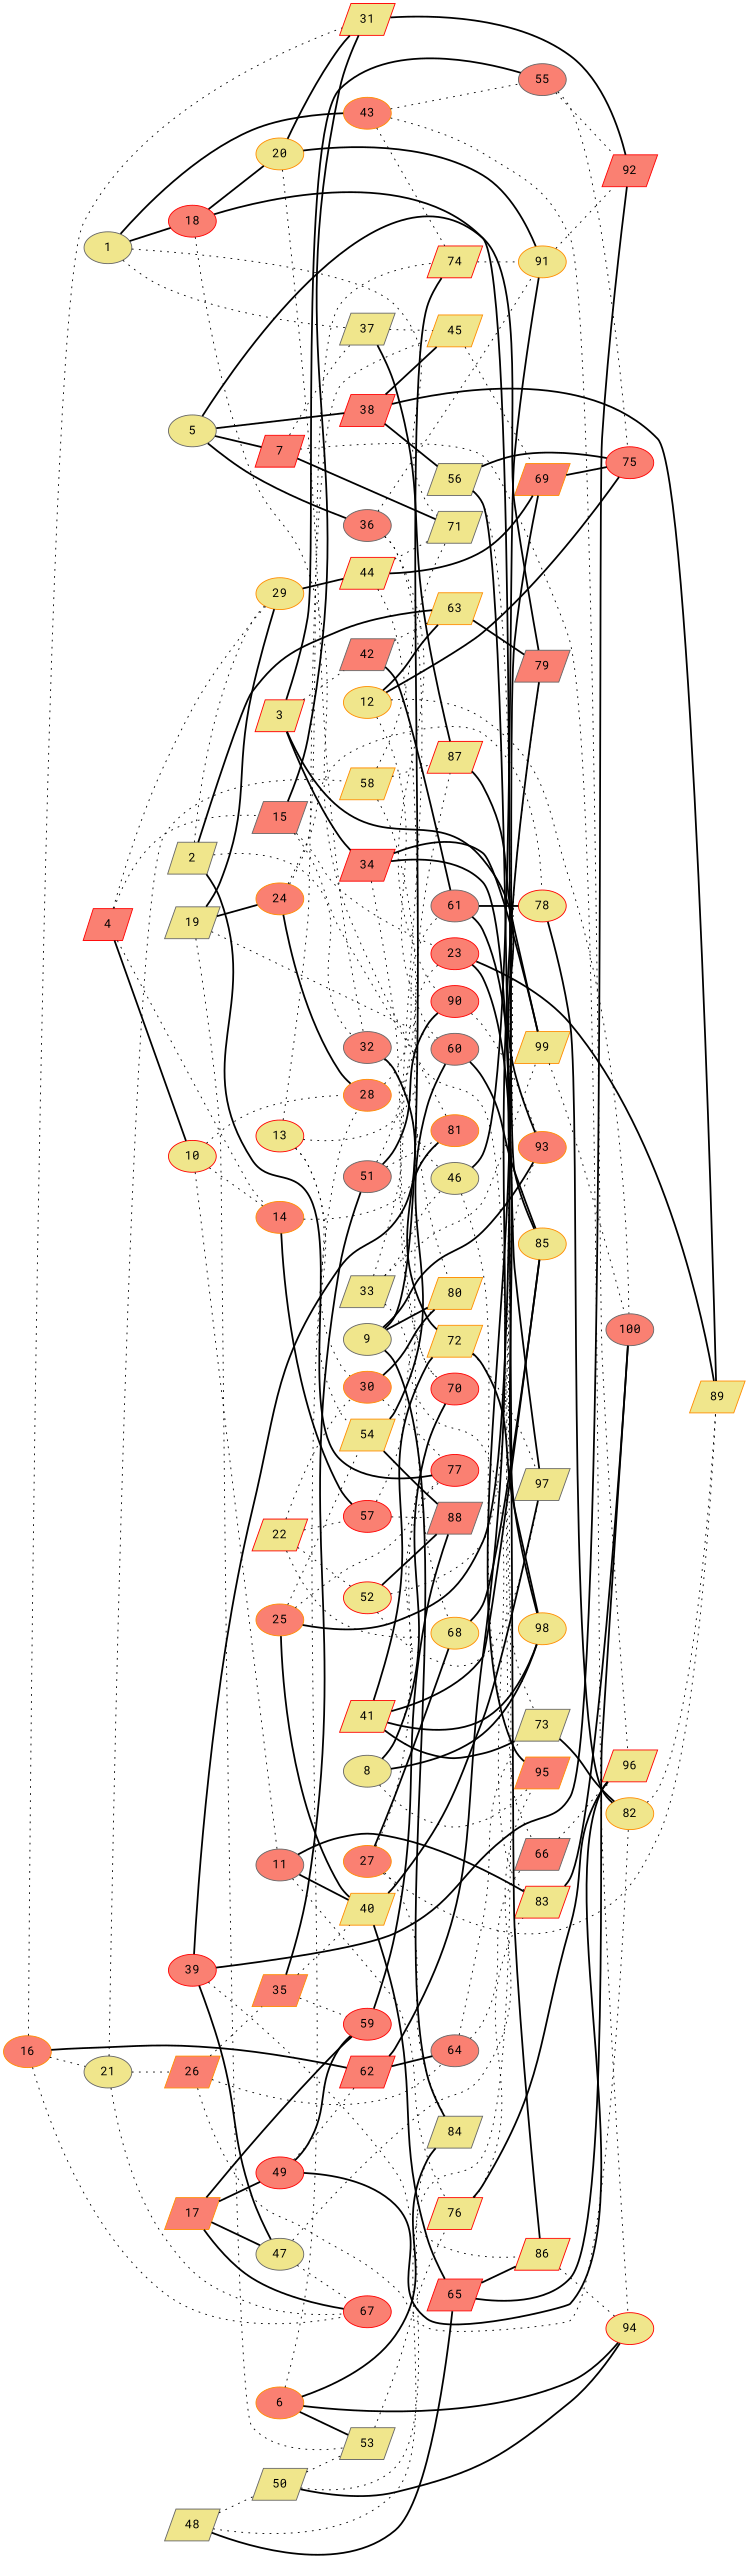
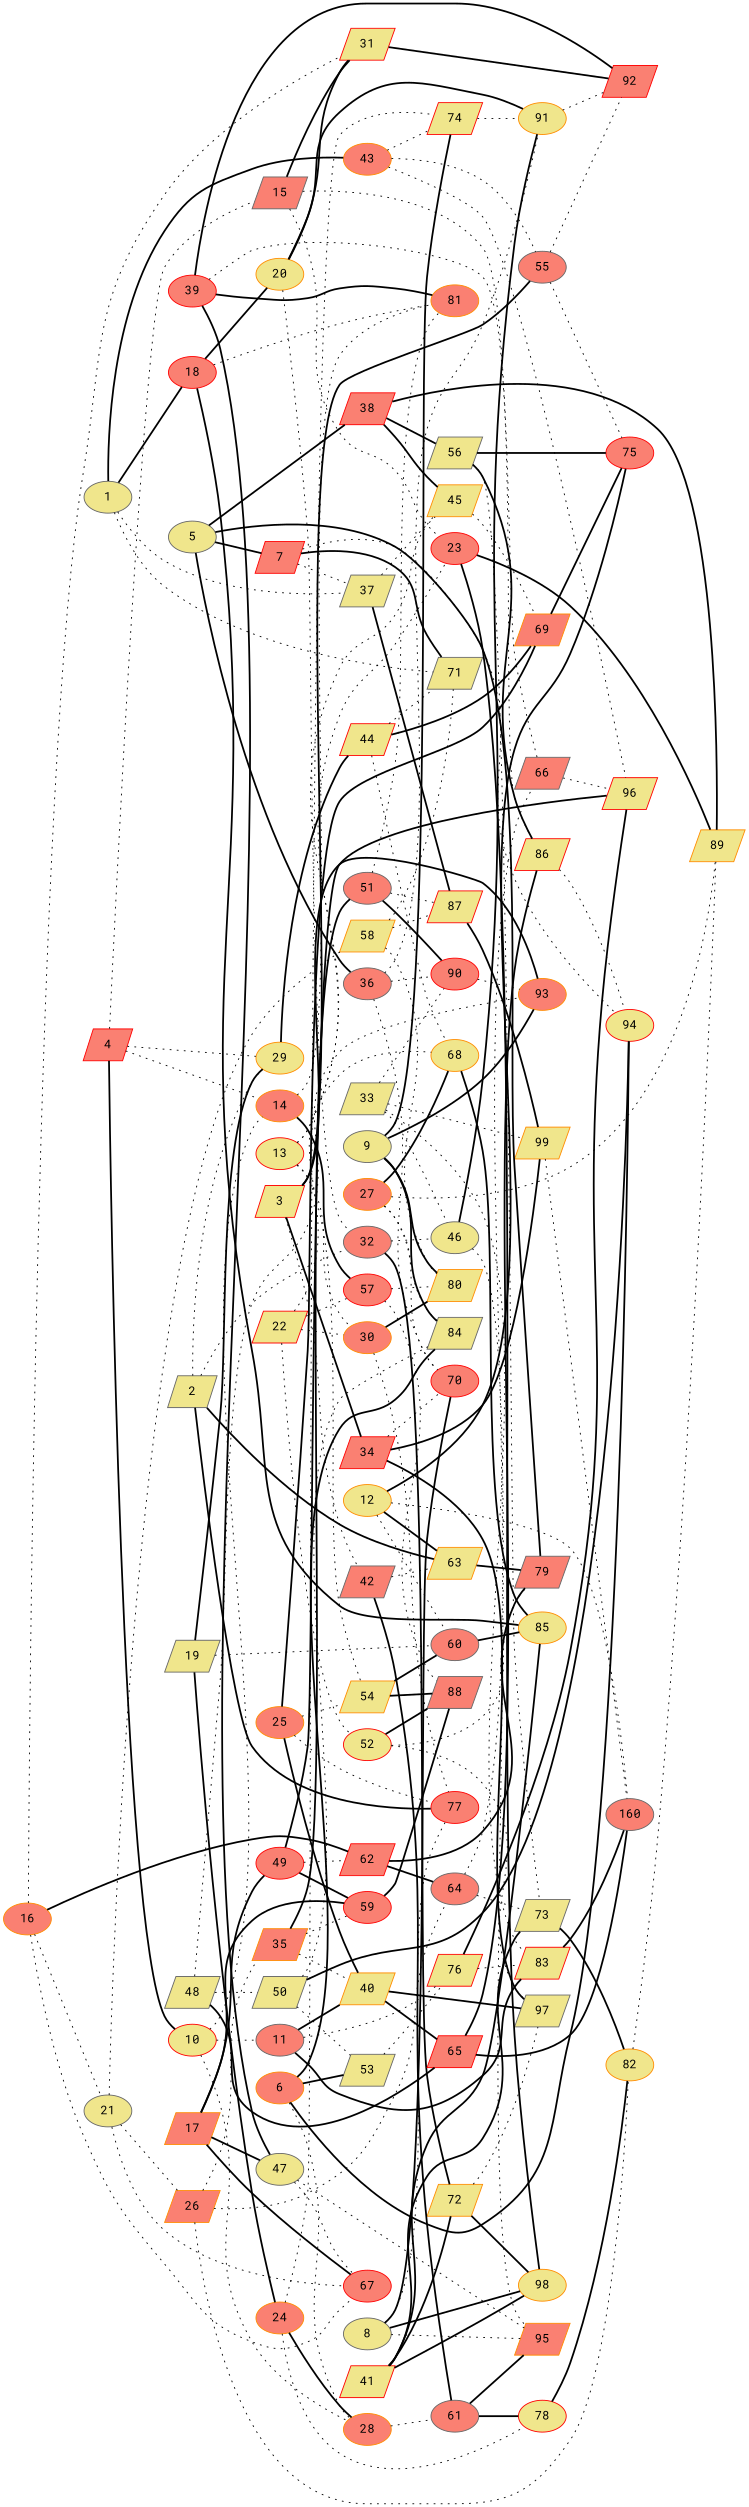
(630, 1330) -> (630, 1815)
(228, 1731) -> none
